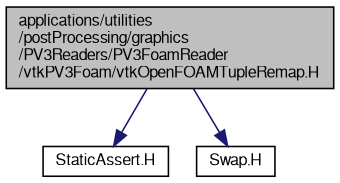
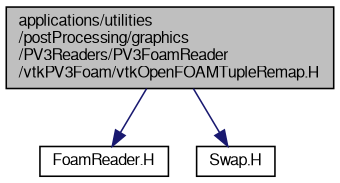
(106, 161) -> (104, 161)
